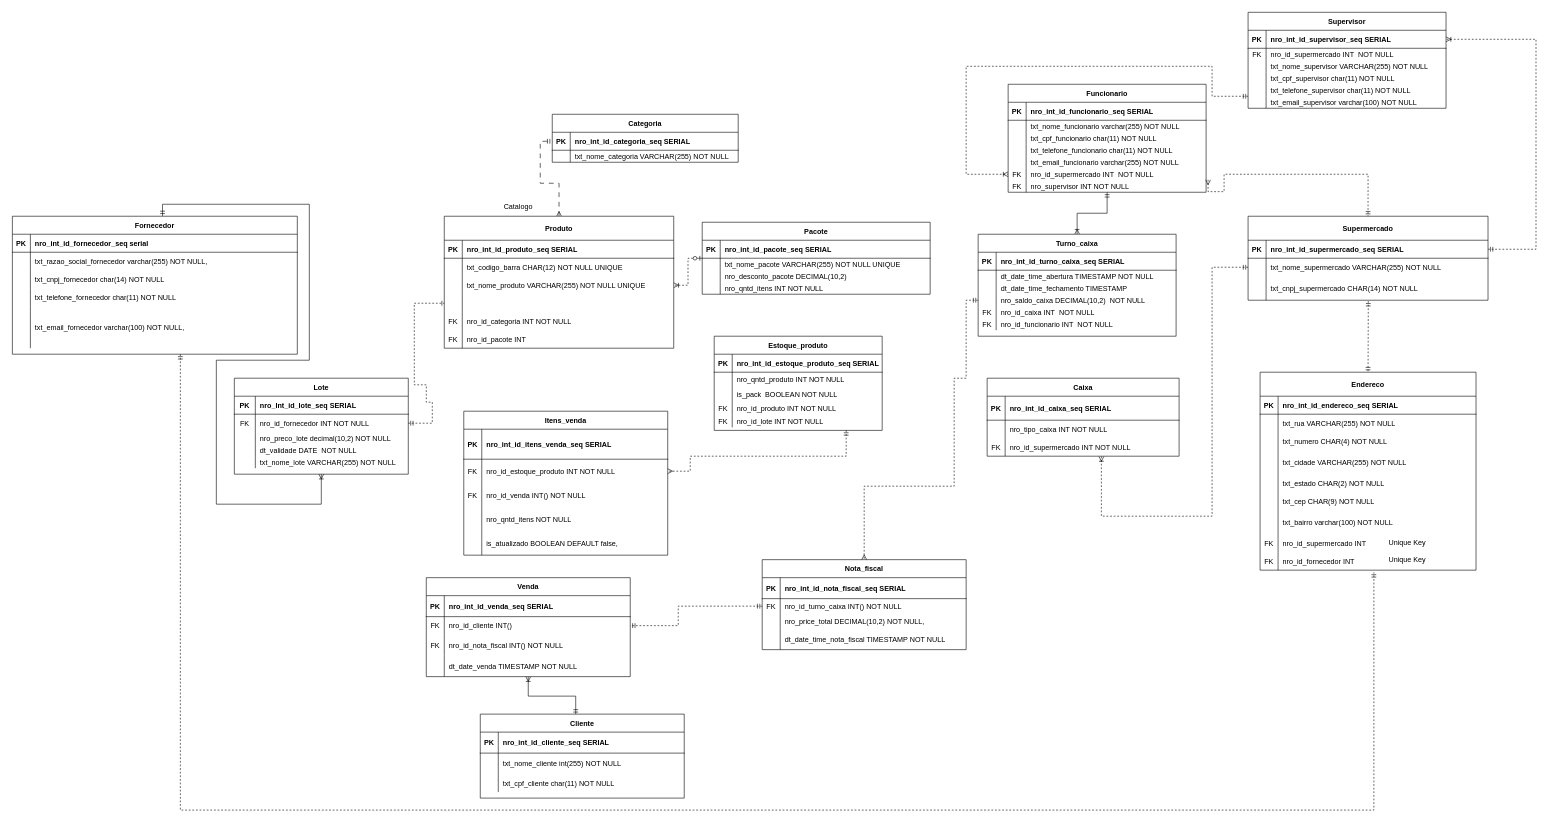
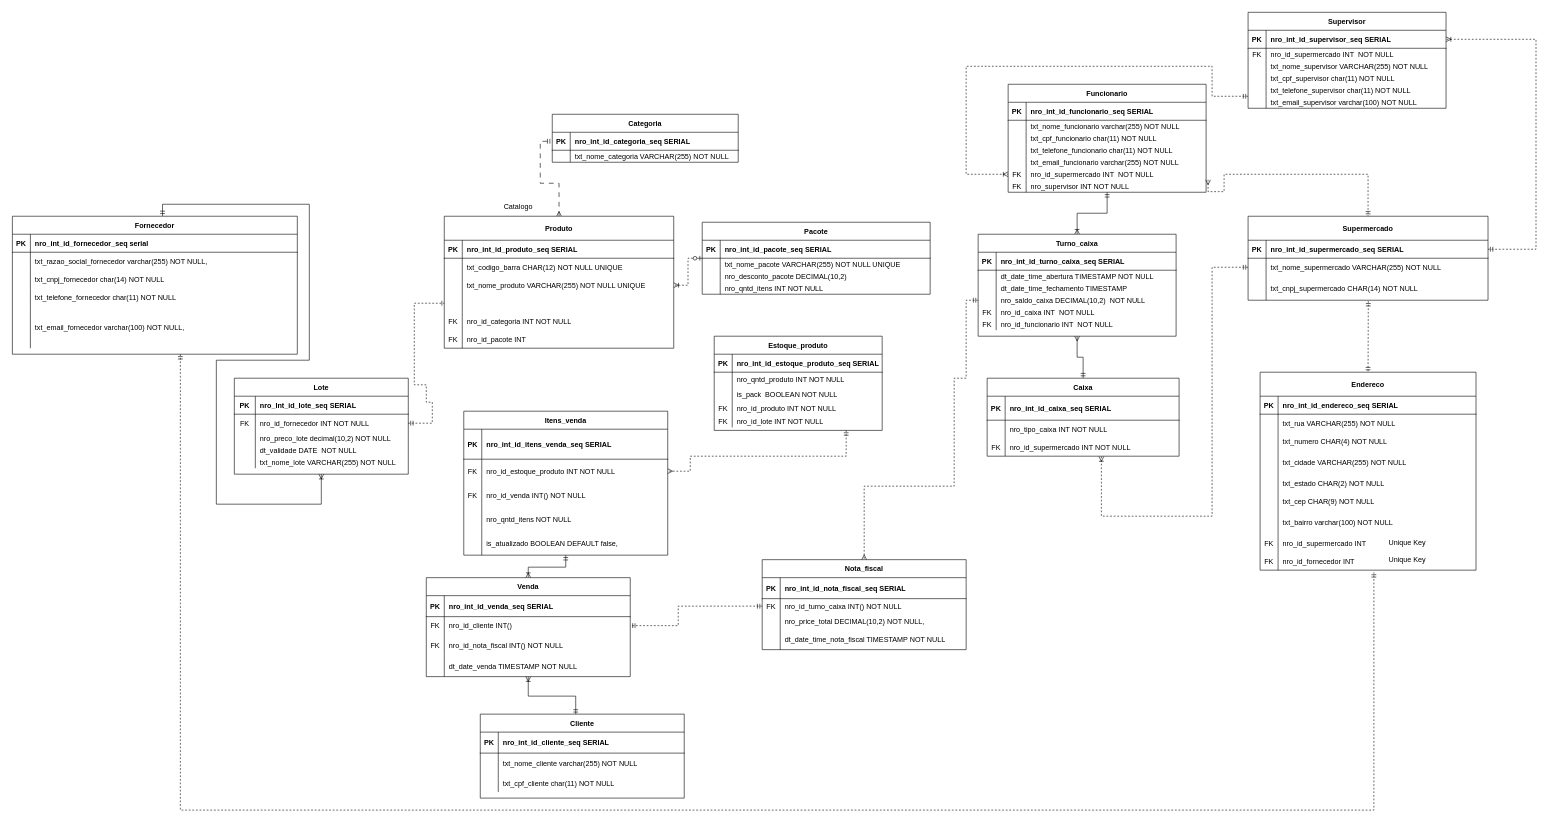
none -> (1080, 357)
none -> (566, 563)
(566, 764) -> (575, 764)
